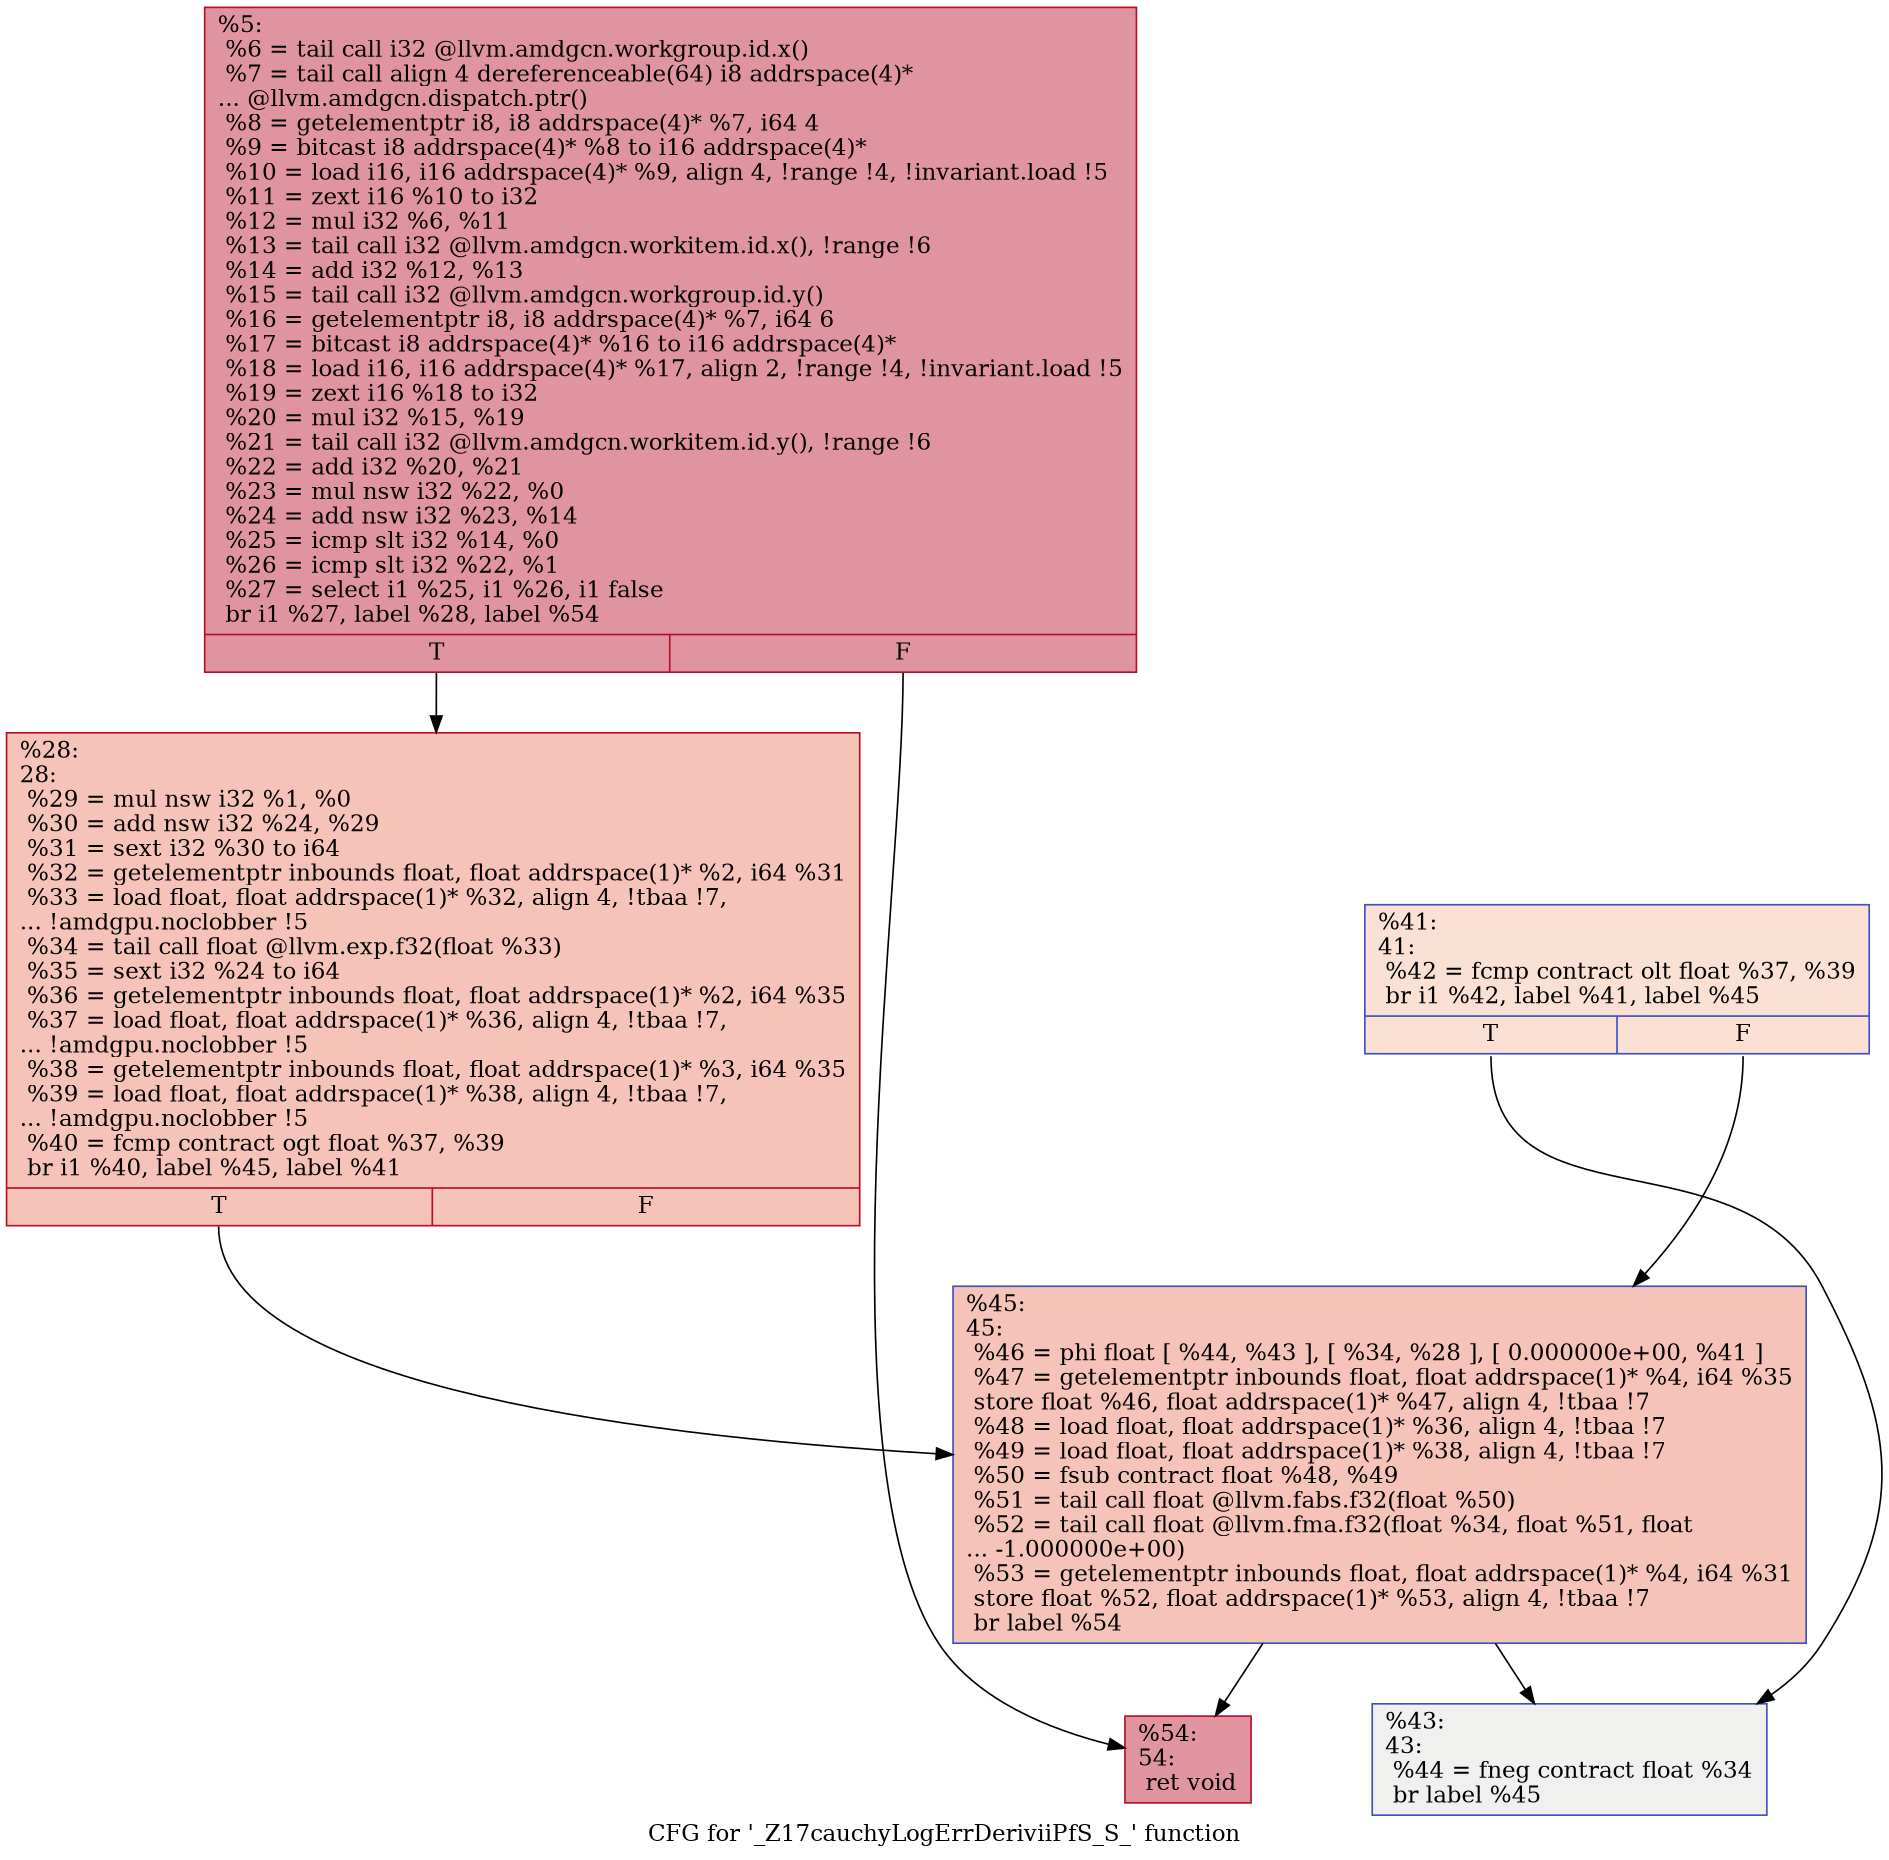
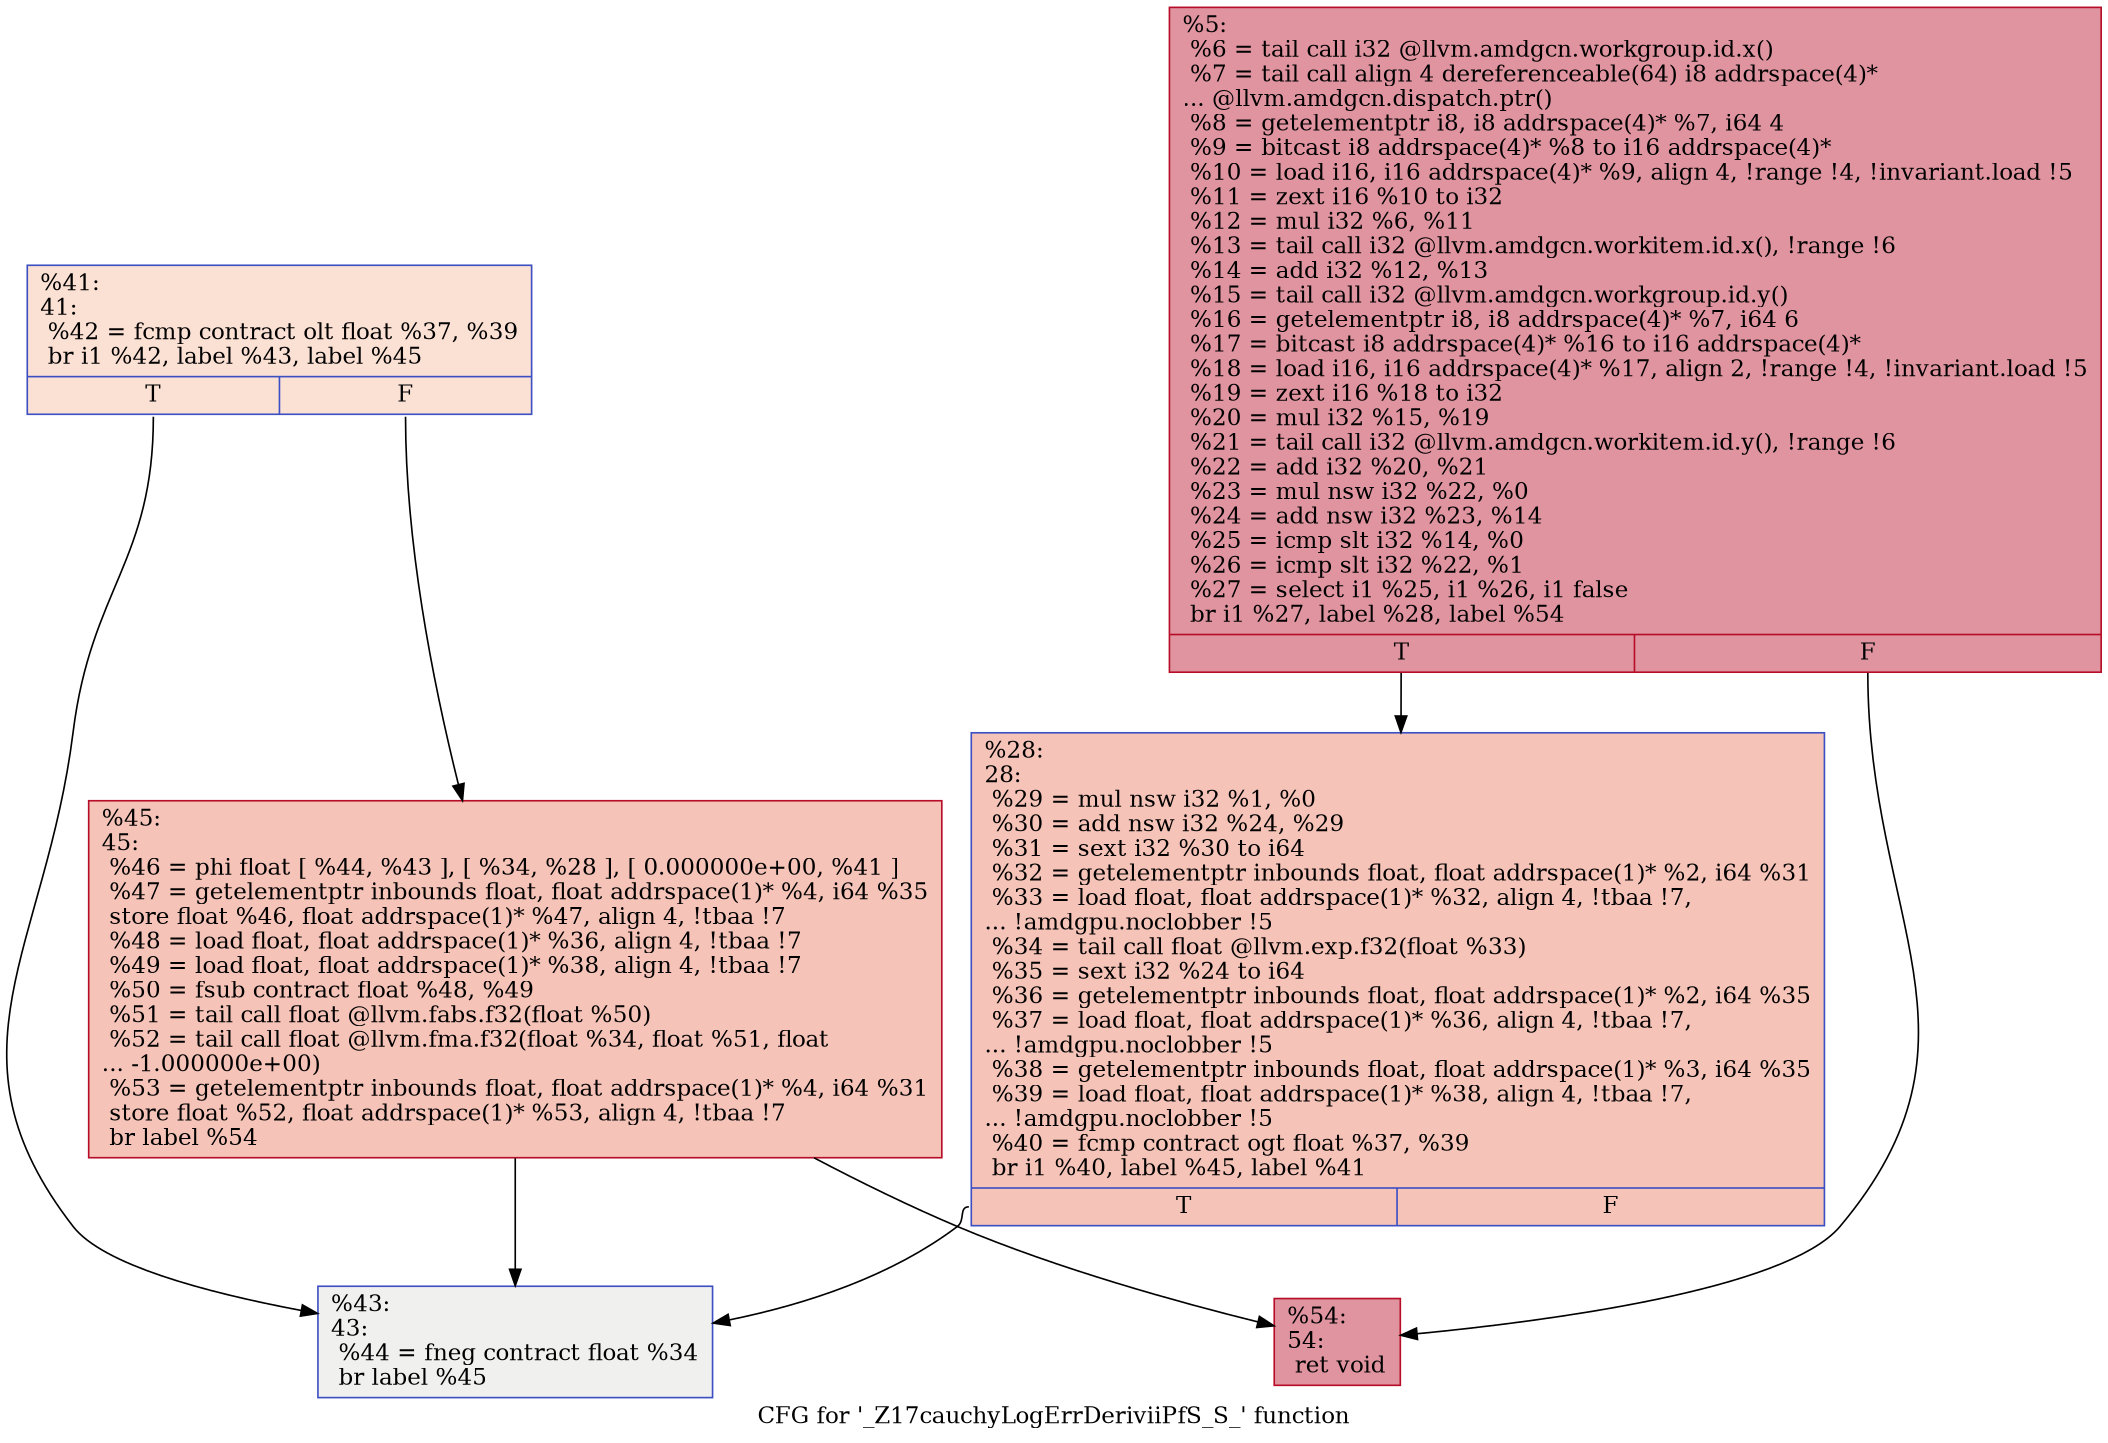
(433, 979) -> (1398, 979)
(1570, 996) -> (232, 357)
(544, 1409) -> (860, 1281)
(1380, 1465) -> (515, 979)
